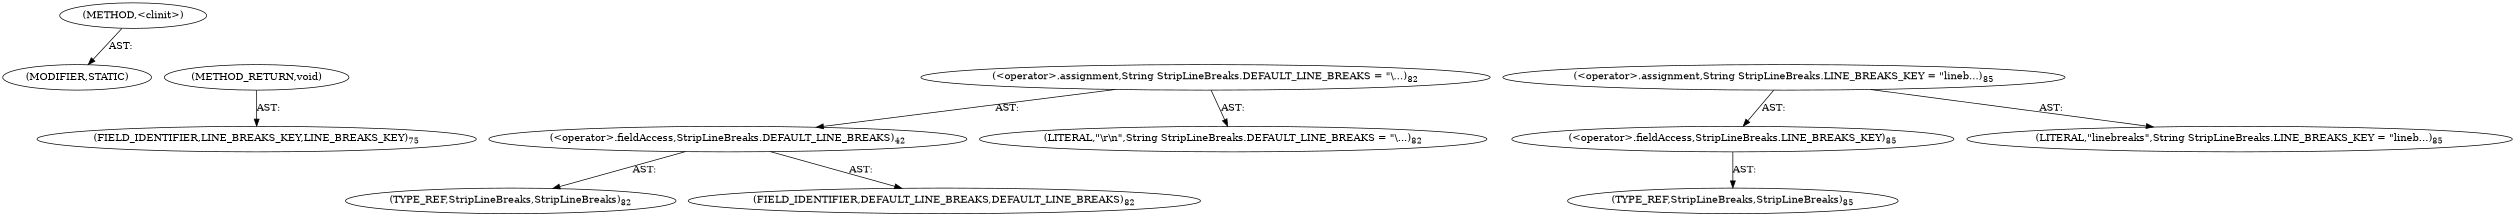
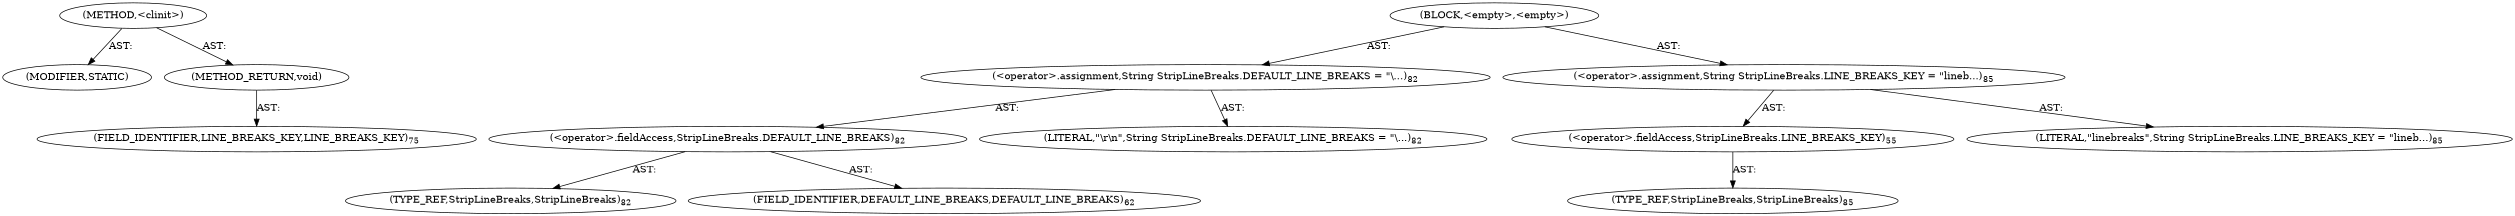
none -> (1494, 16)
none -> (192, 45)
(900, 138) -> (900, 138)
(1891, 138) -> (1891, 138)
(1130, 200) -> (1130, 200)
